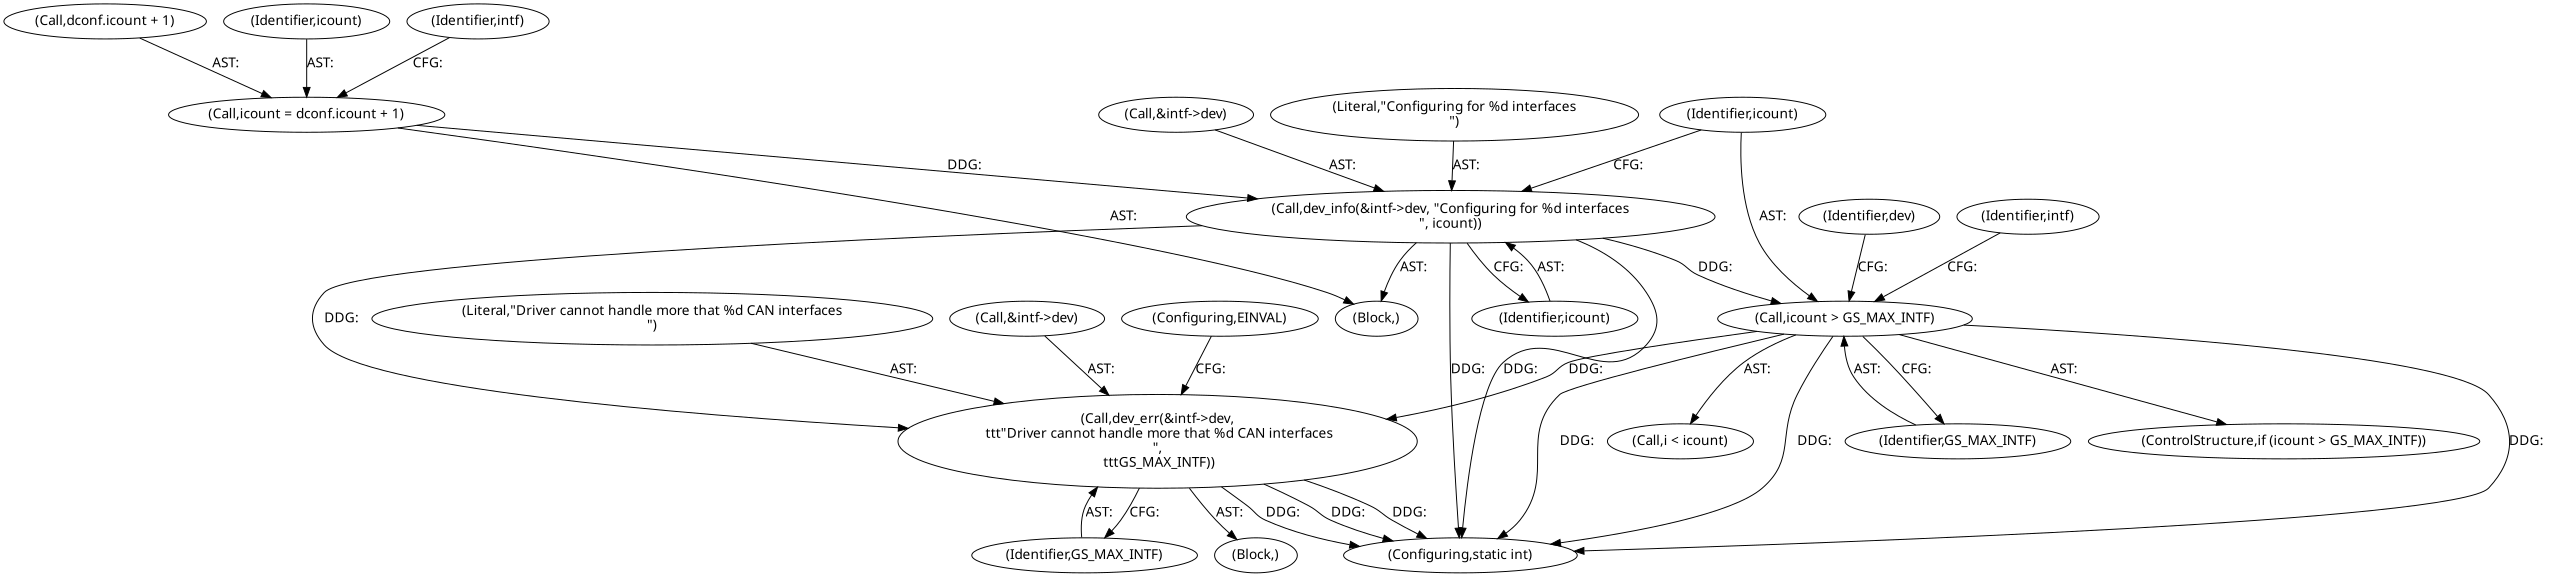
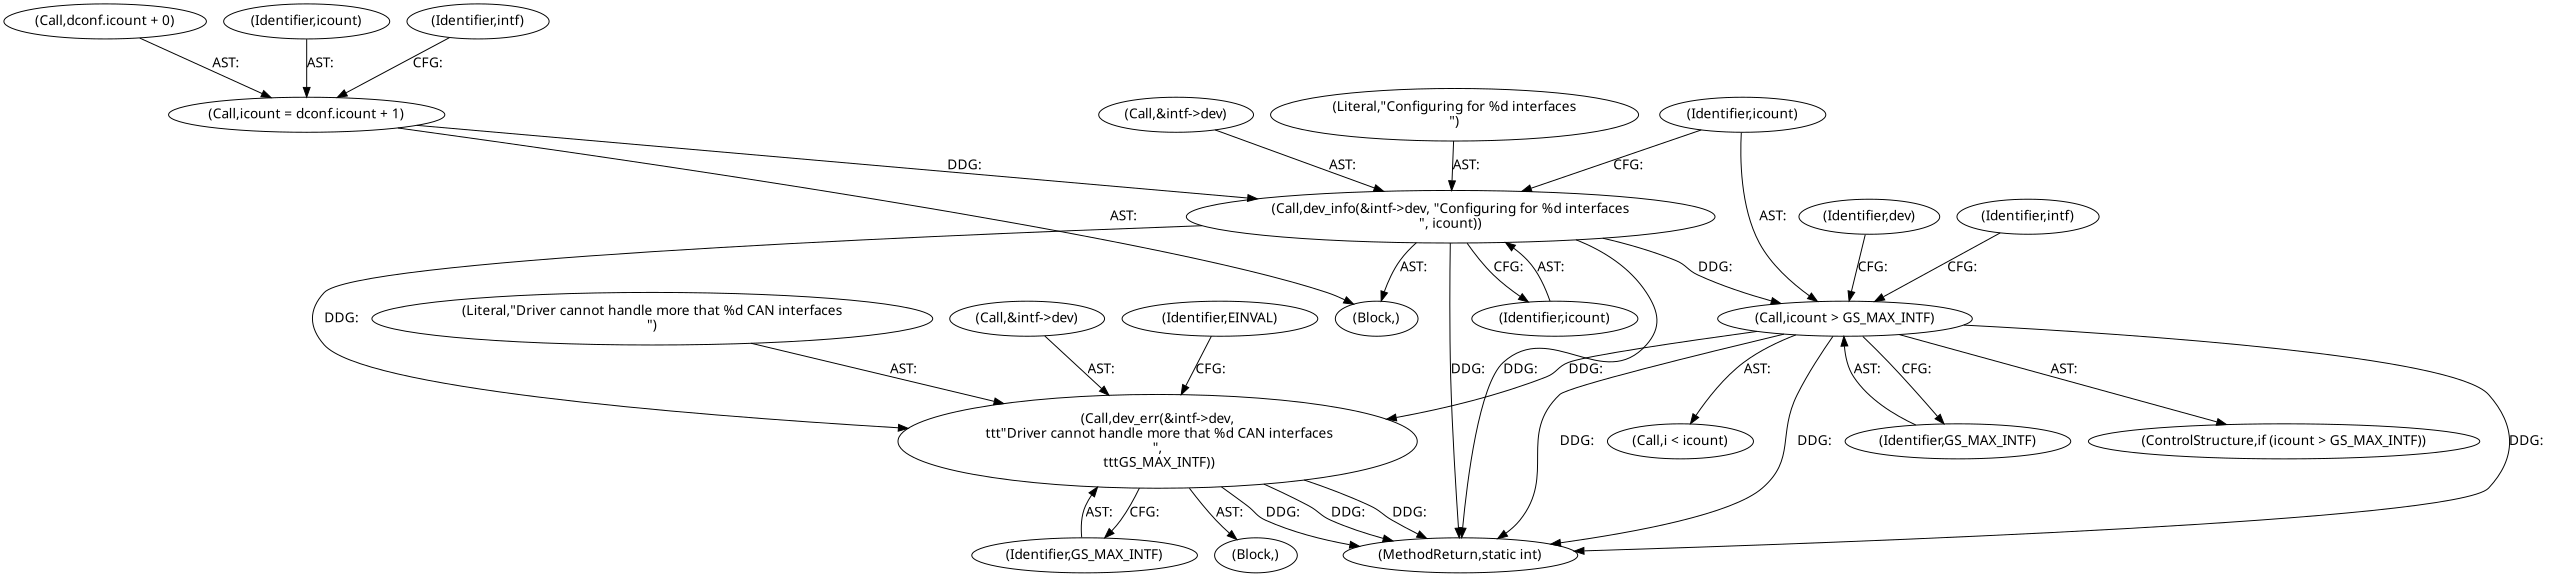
(105, 21) -> (105, 21)
(1220, 319) -> (1220, 319)
(1460, 555) -> (1460, 555)
